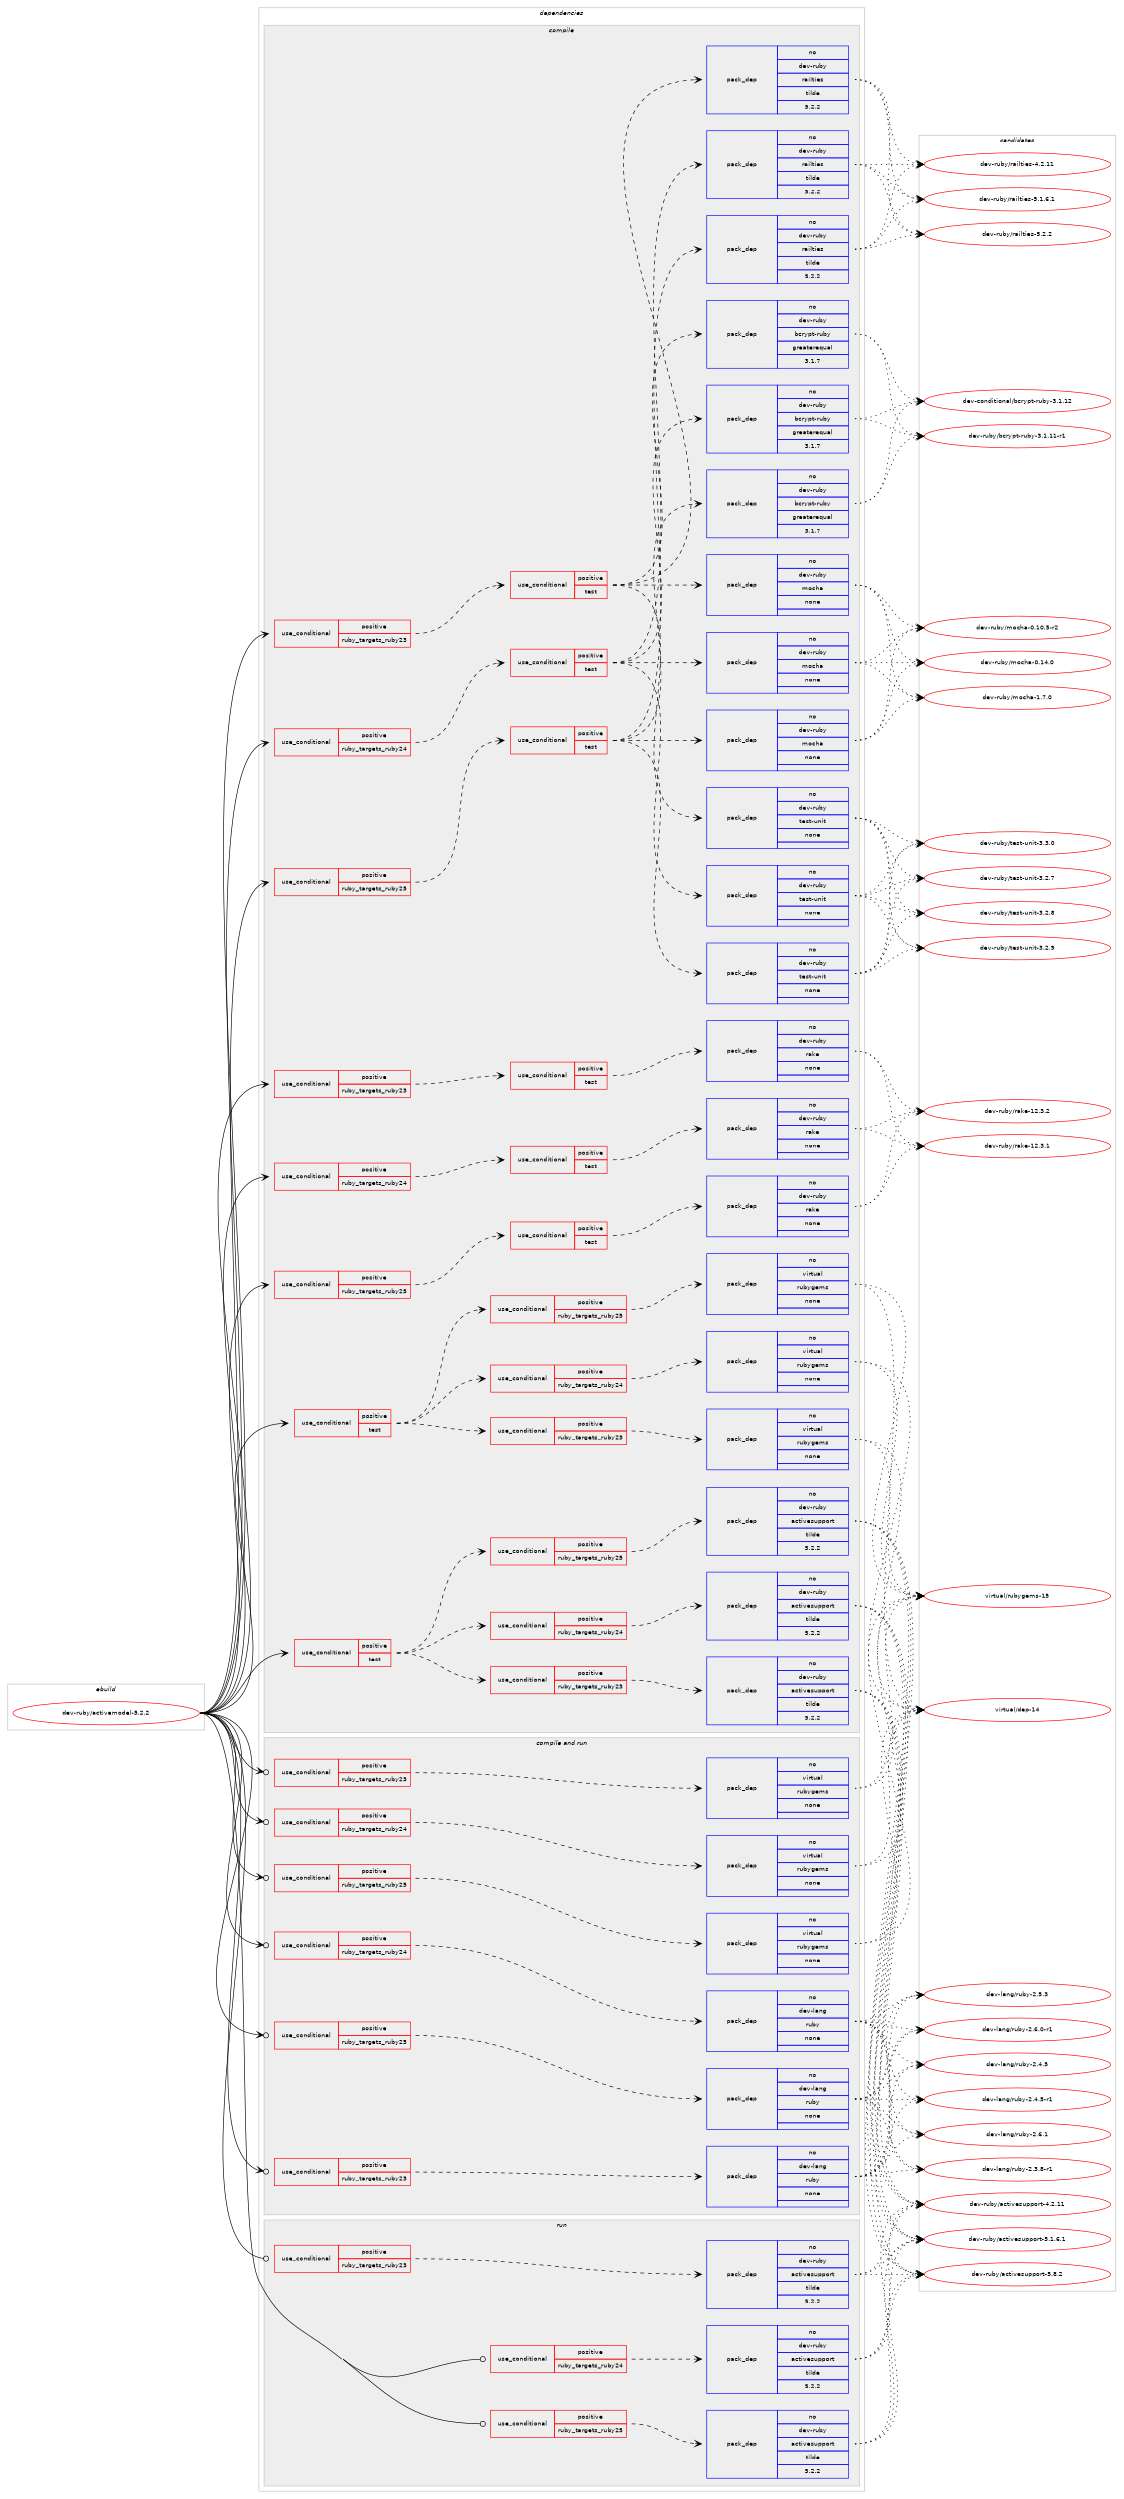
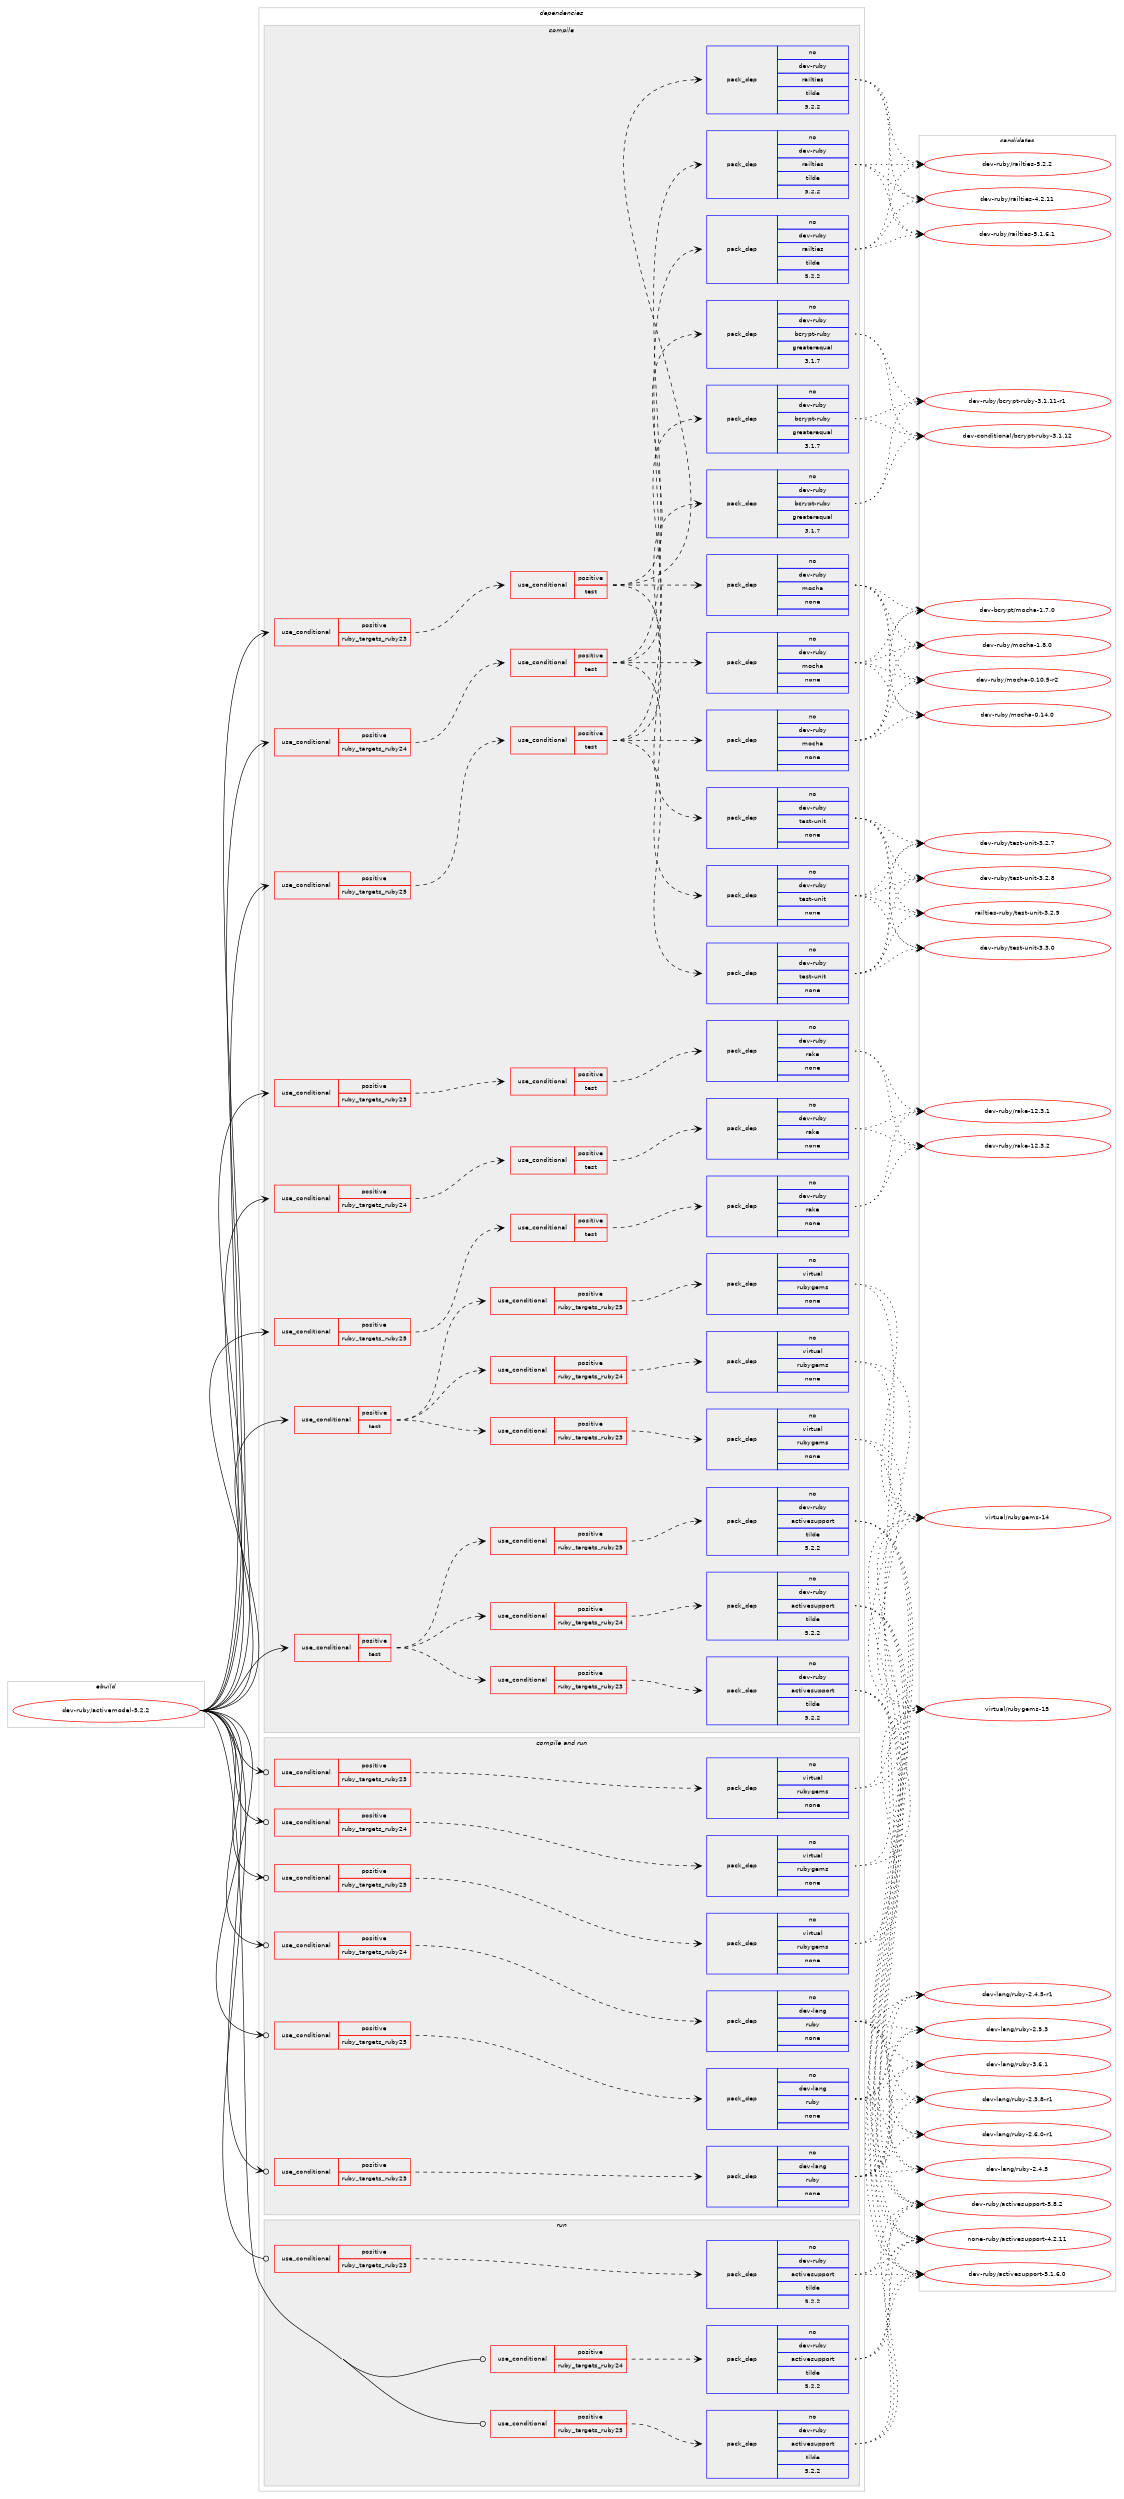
none -> (1017, 645)
(1017, 698) -> (1017, 610)
(1017, 948) -> (1017, 913)
(1017, 1710) -> (1017, 1518)
(1017, 2135) -> (1017, 2065)
(1017, 2204) -> (1017, 2239)
(1017, 2239) -> (1017, 2274)
